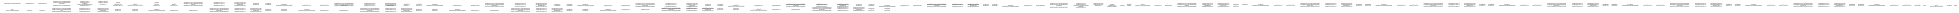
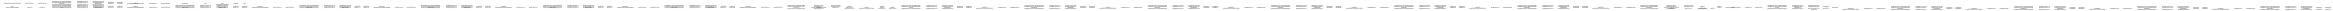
(1753, 5) -> none
none -> (748, 7)
